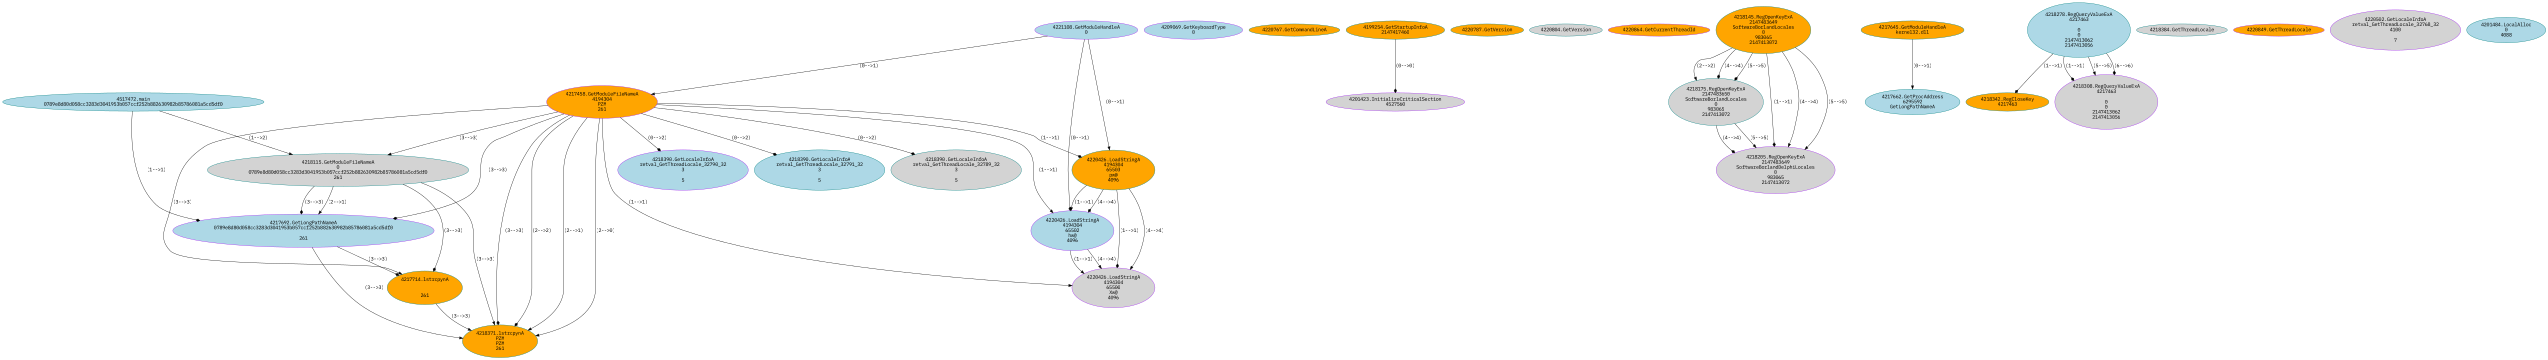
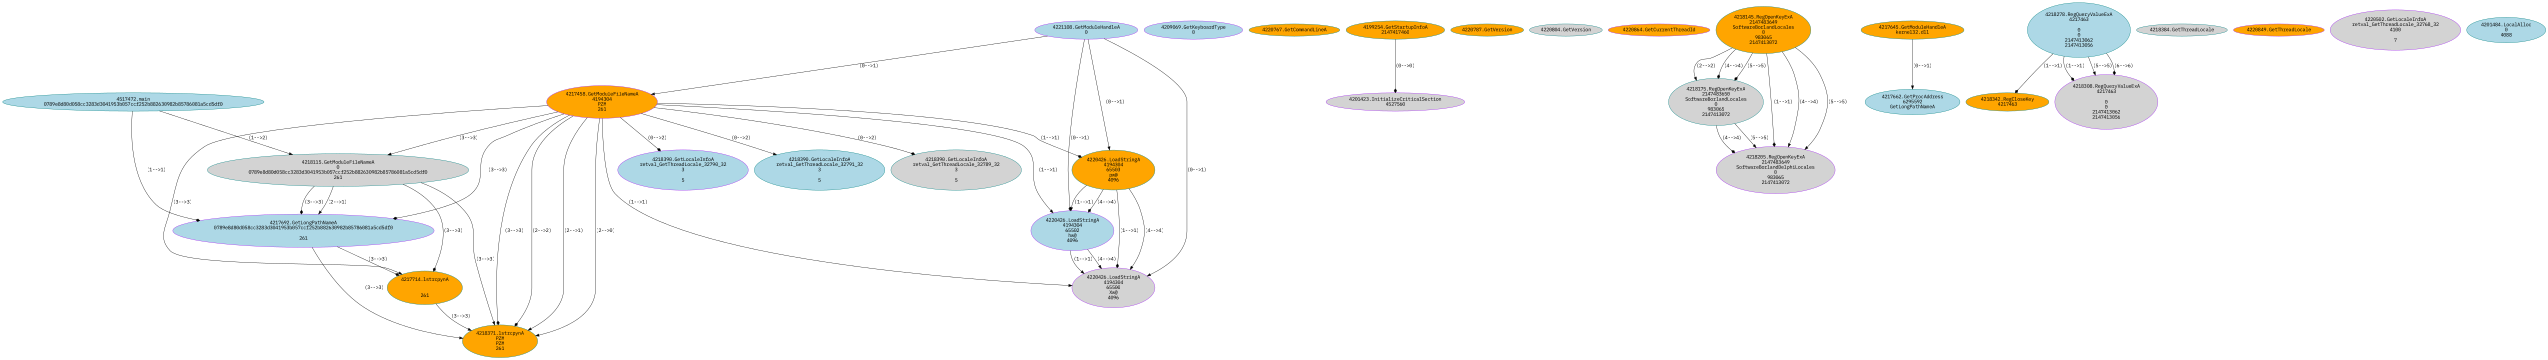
(707, 133) -> (707, 133)
none -> (1187, 143)
